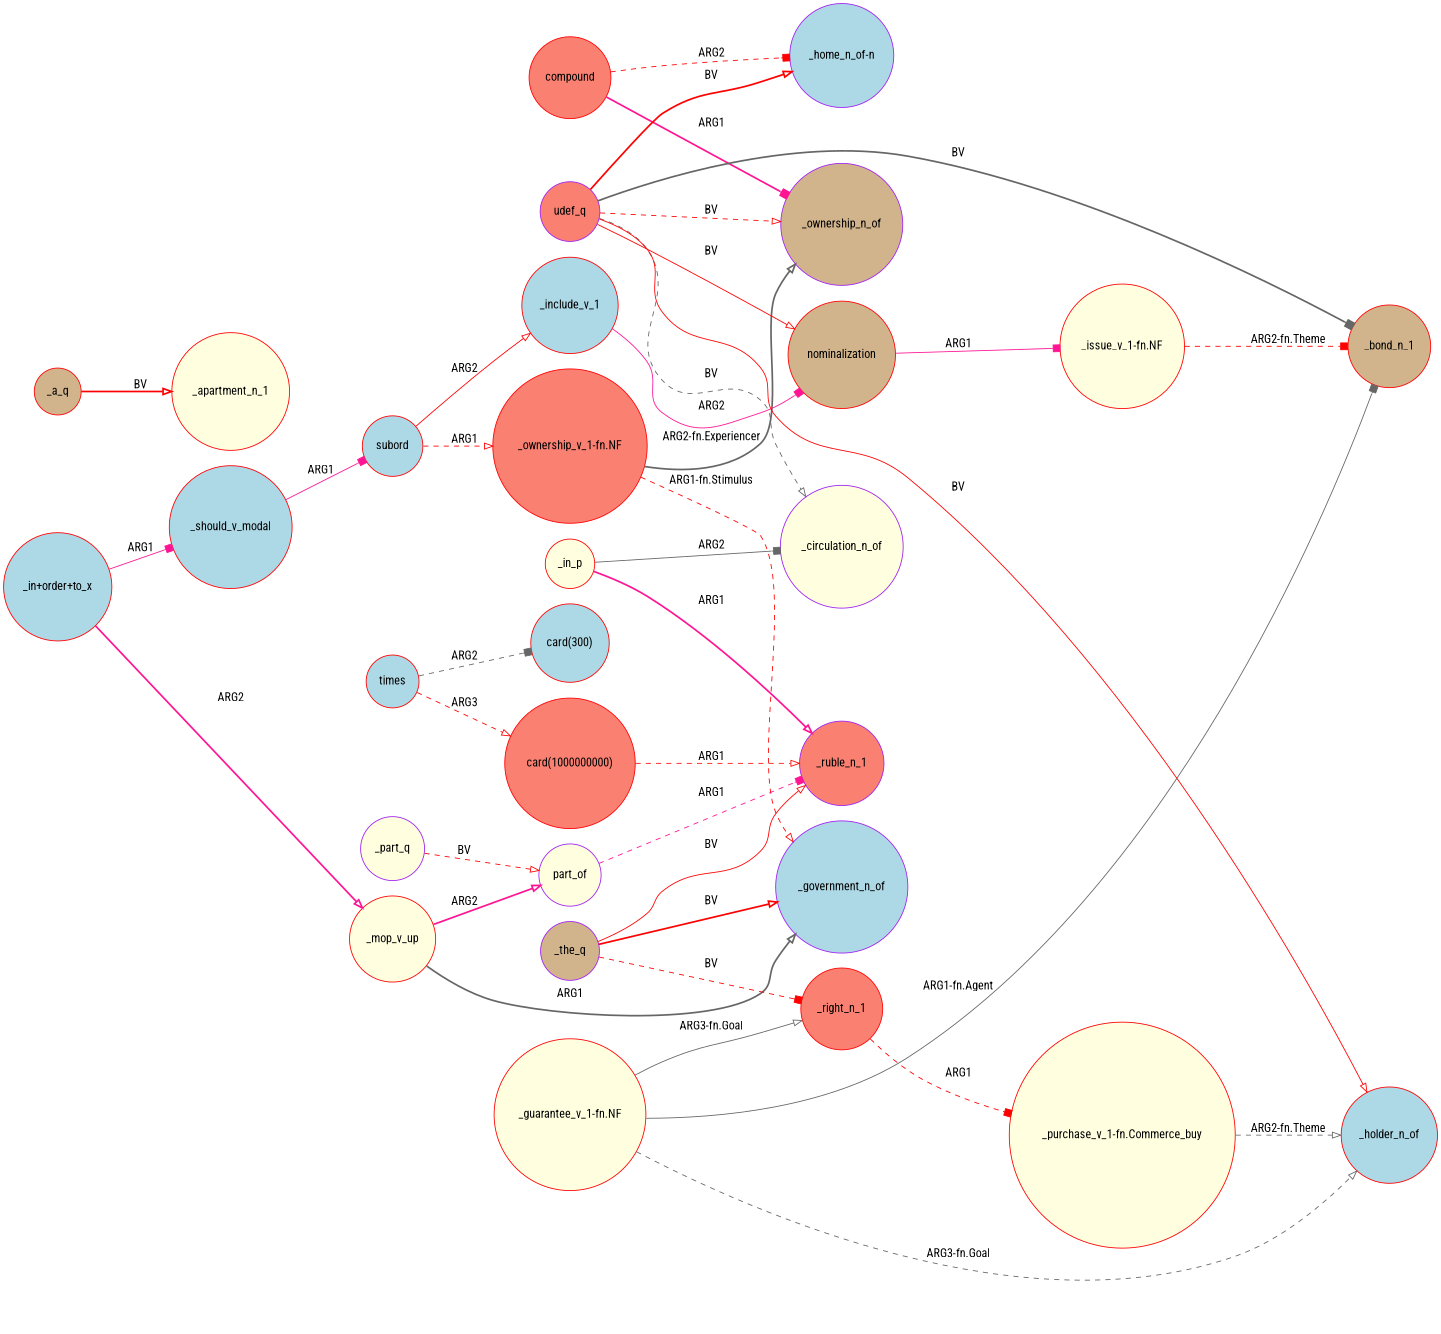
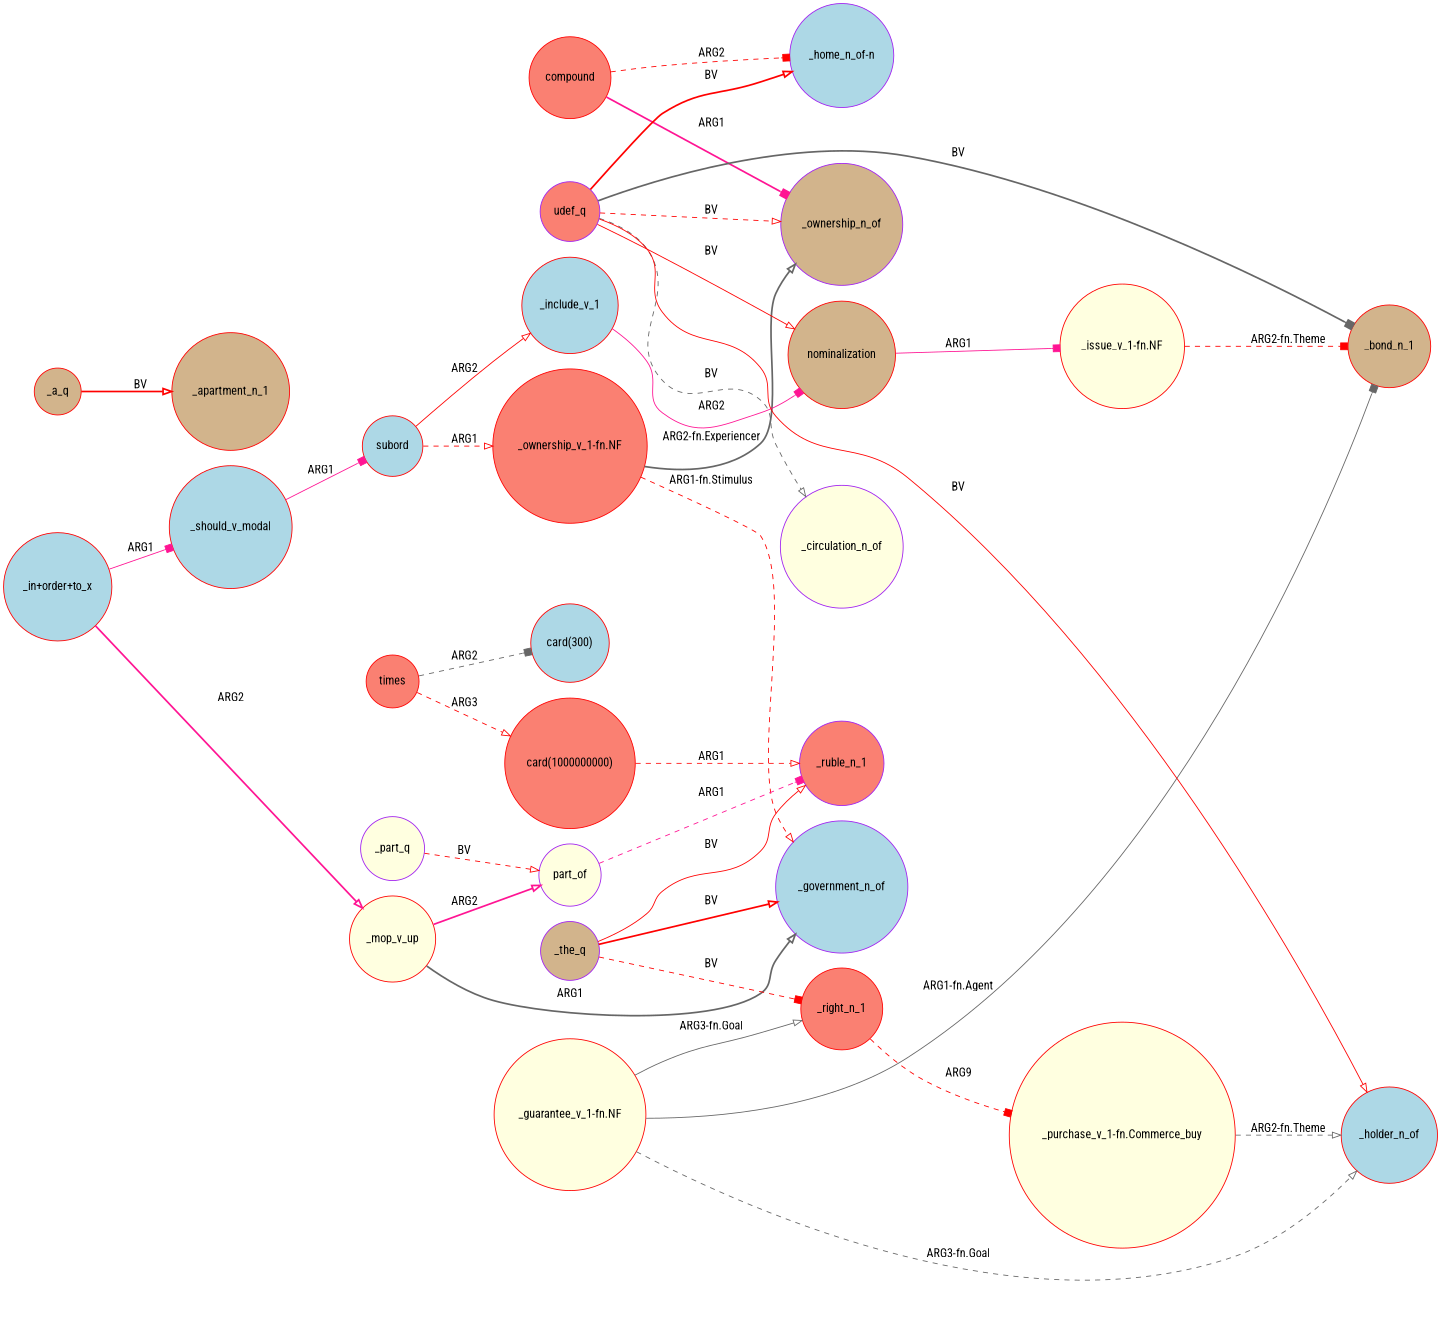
(231, 392) -> (231, 392)
(570, 564) -> none
(393, 681) -> (393, 681)
(958, 1073) -> (958, 1073)
